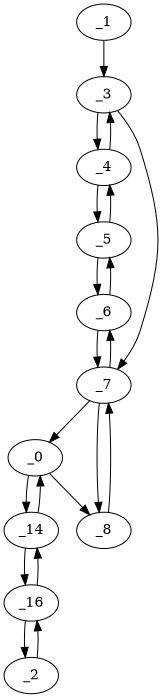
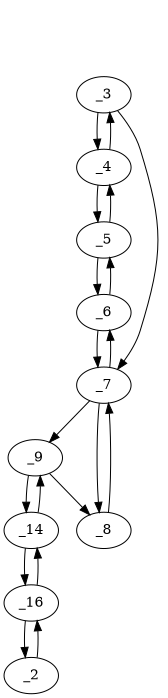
(104, 22) -> none
(35, 458) -> (35, 458)
